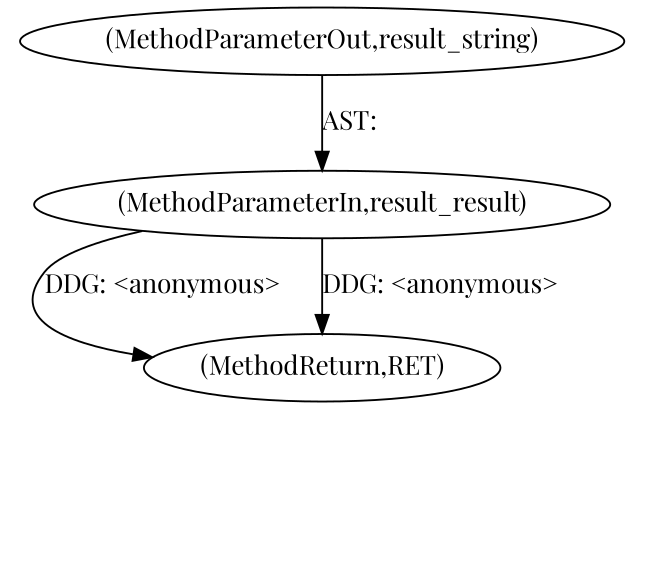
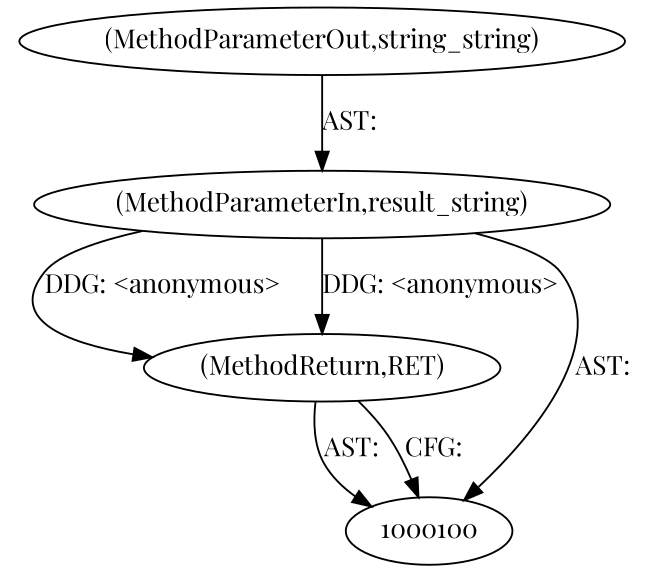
(322, 41) -> (322, 41)
(322, 205) -> (322, 205)
none -> (429, 531)
